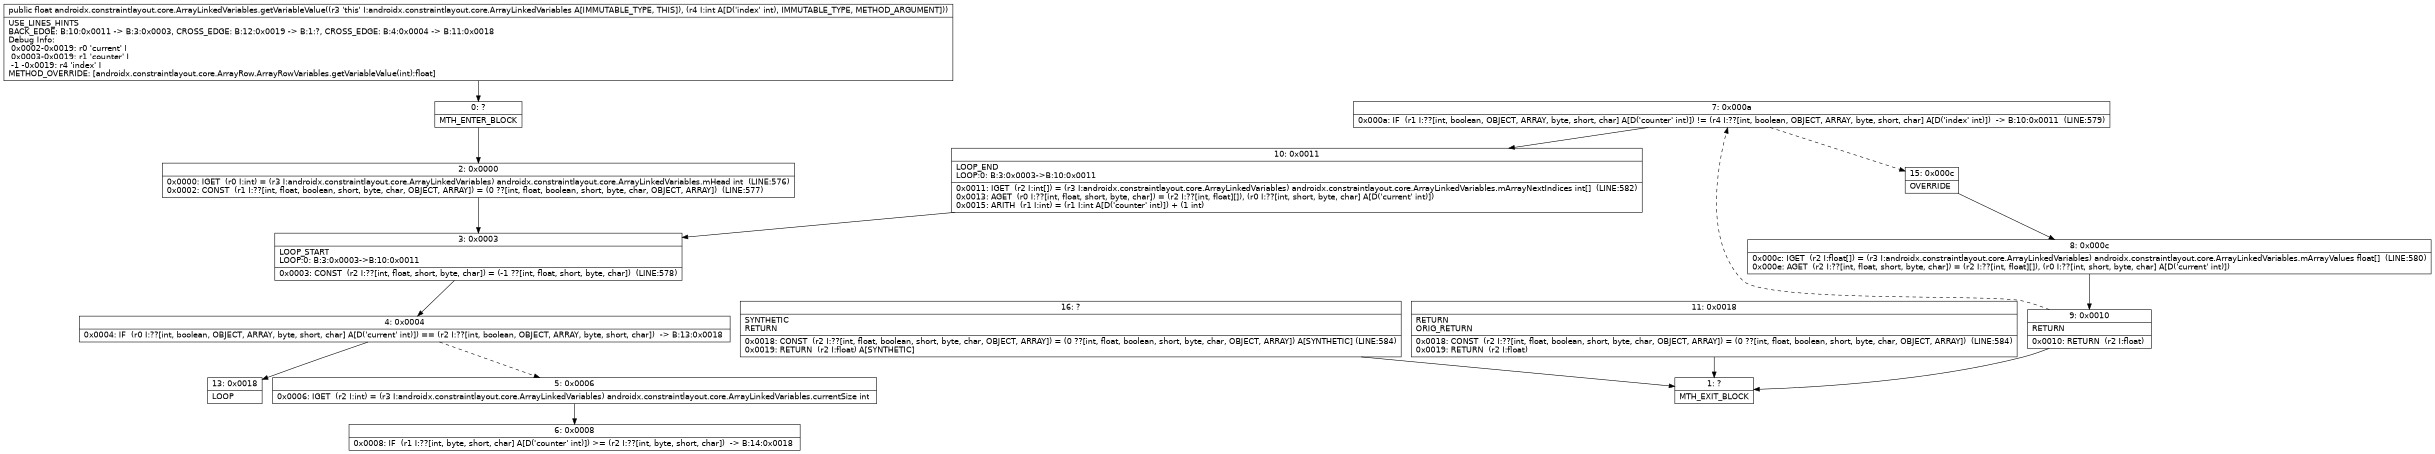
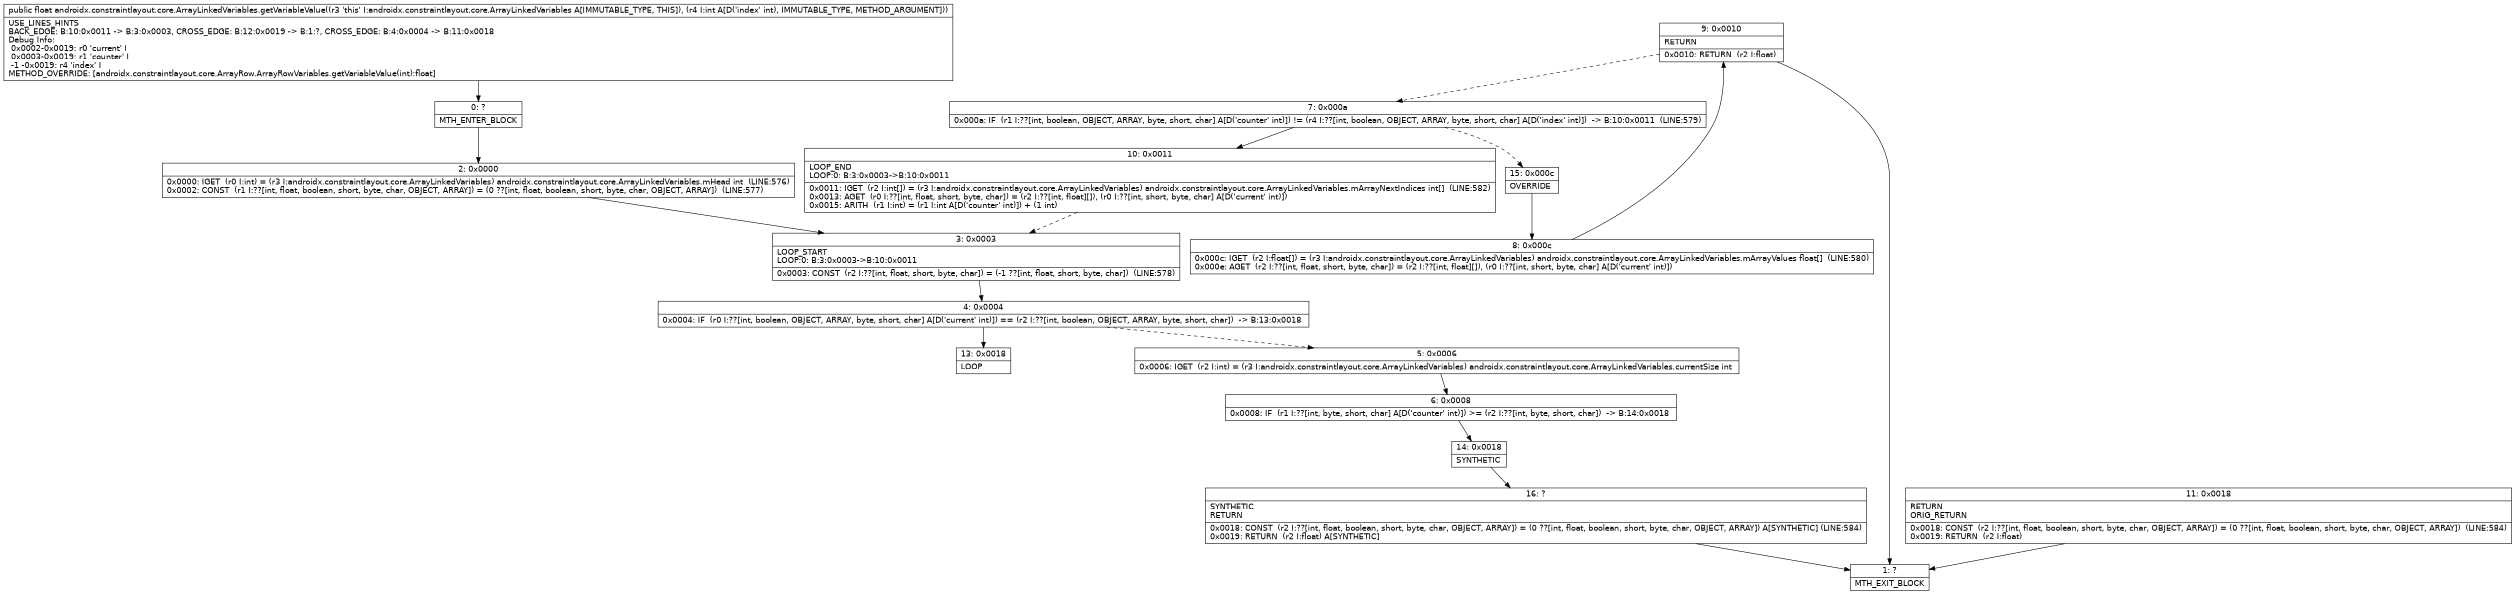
(821, 225) -> (1056, 222)
none -> (1479, 454)
